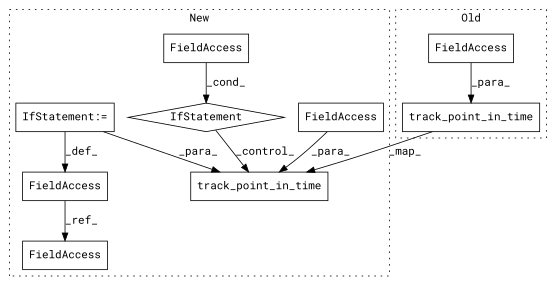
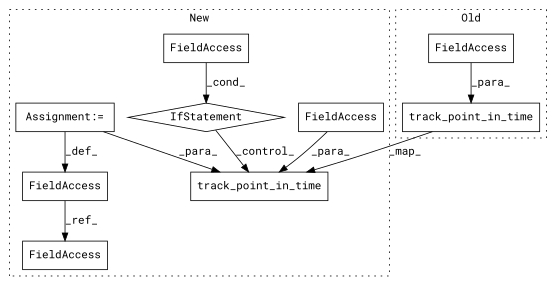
(65, 117) -> (65, 117)
